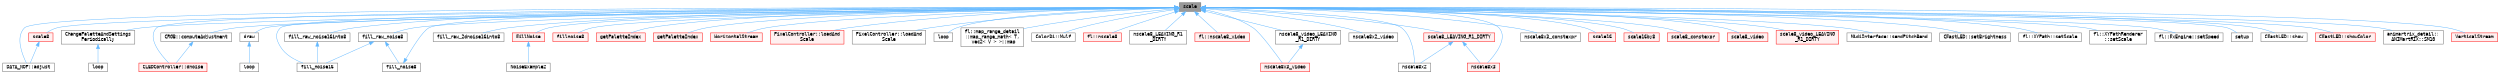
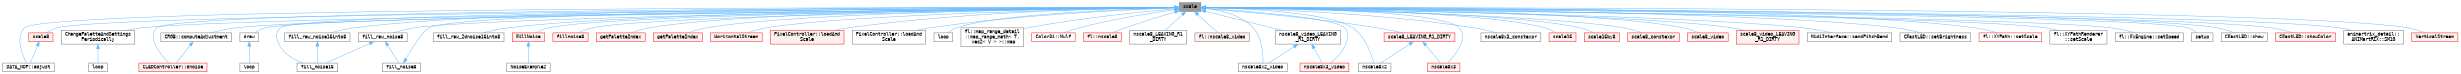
(1053, 37) -> (1053, 37)
(1222, 37) -> (1222, 37)
(2050, 37) -> (2010, 37)
none -> (1282, 55)
